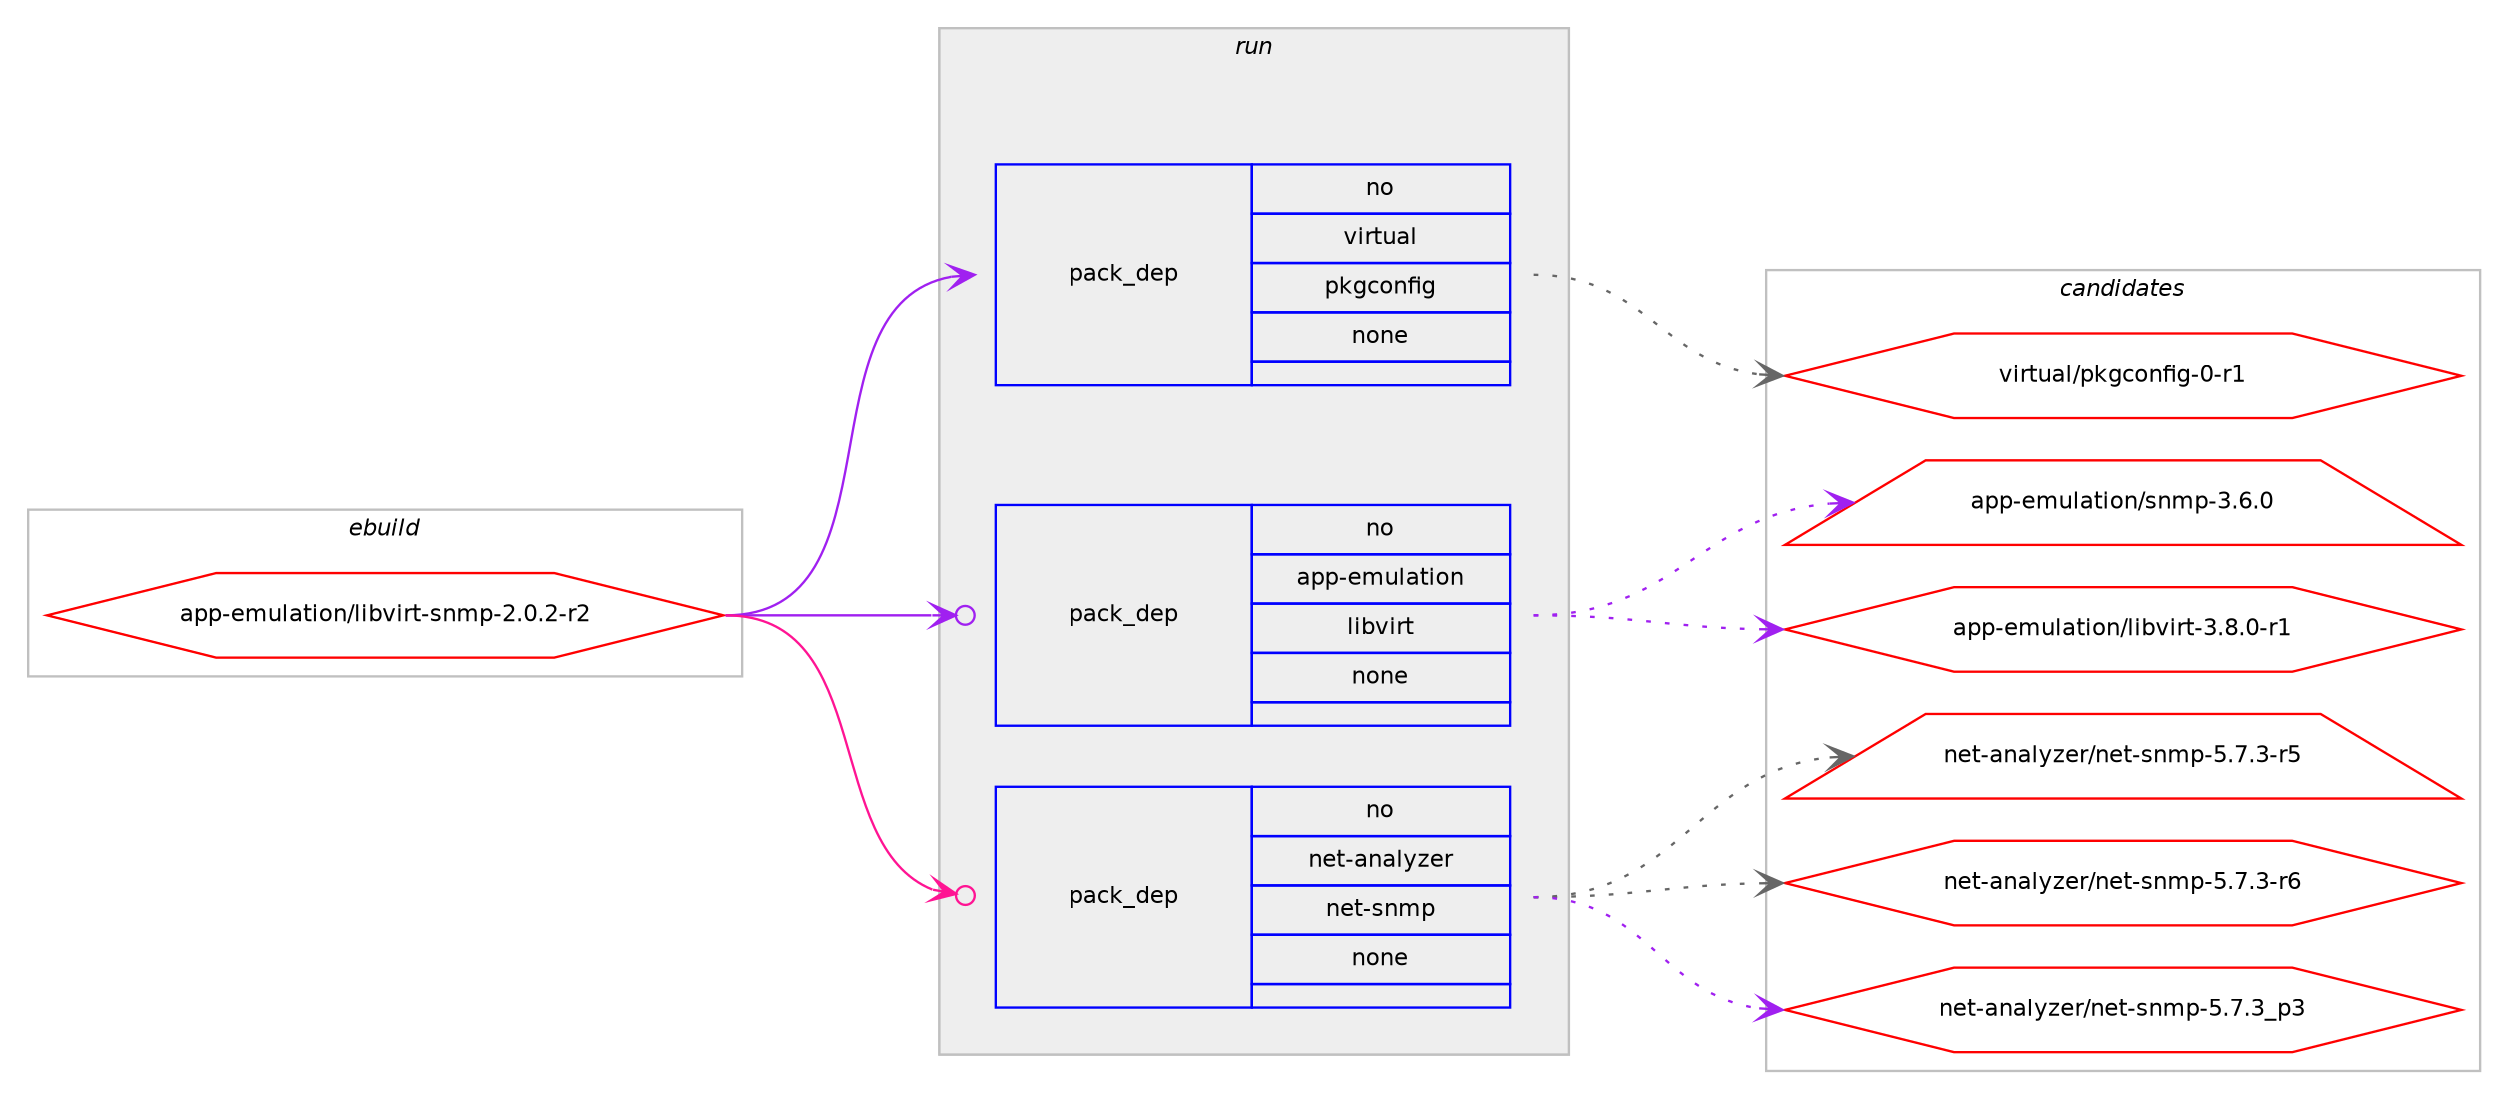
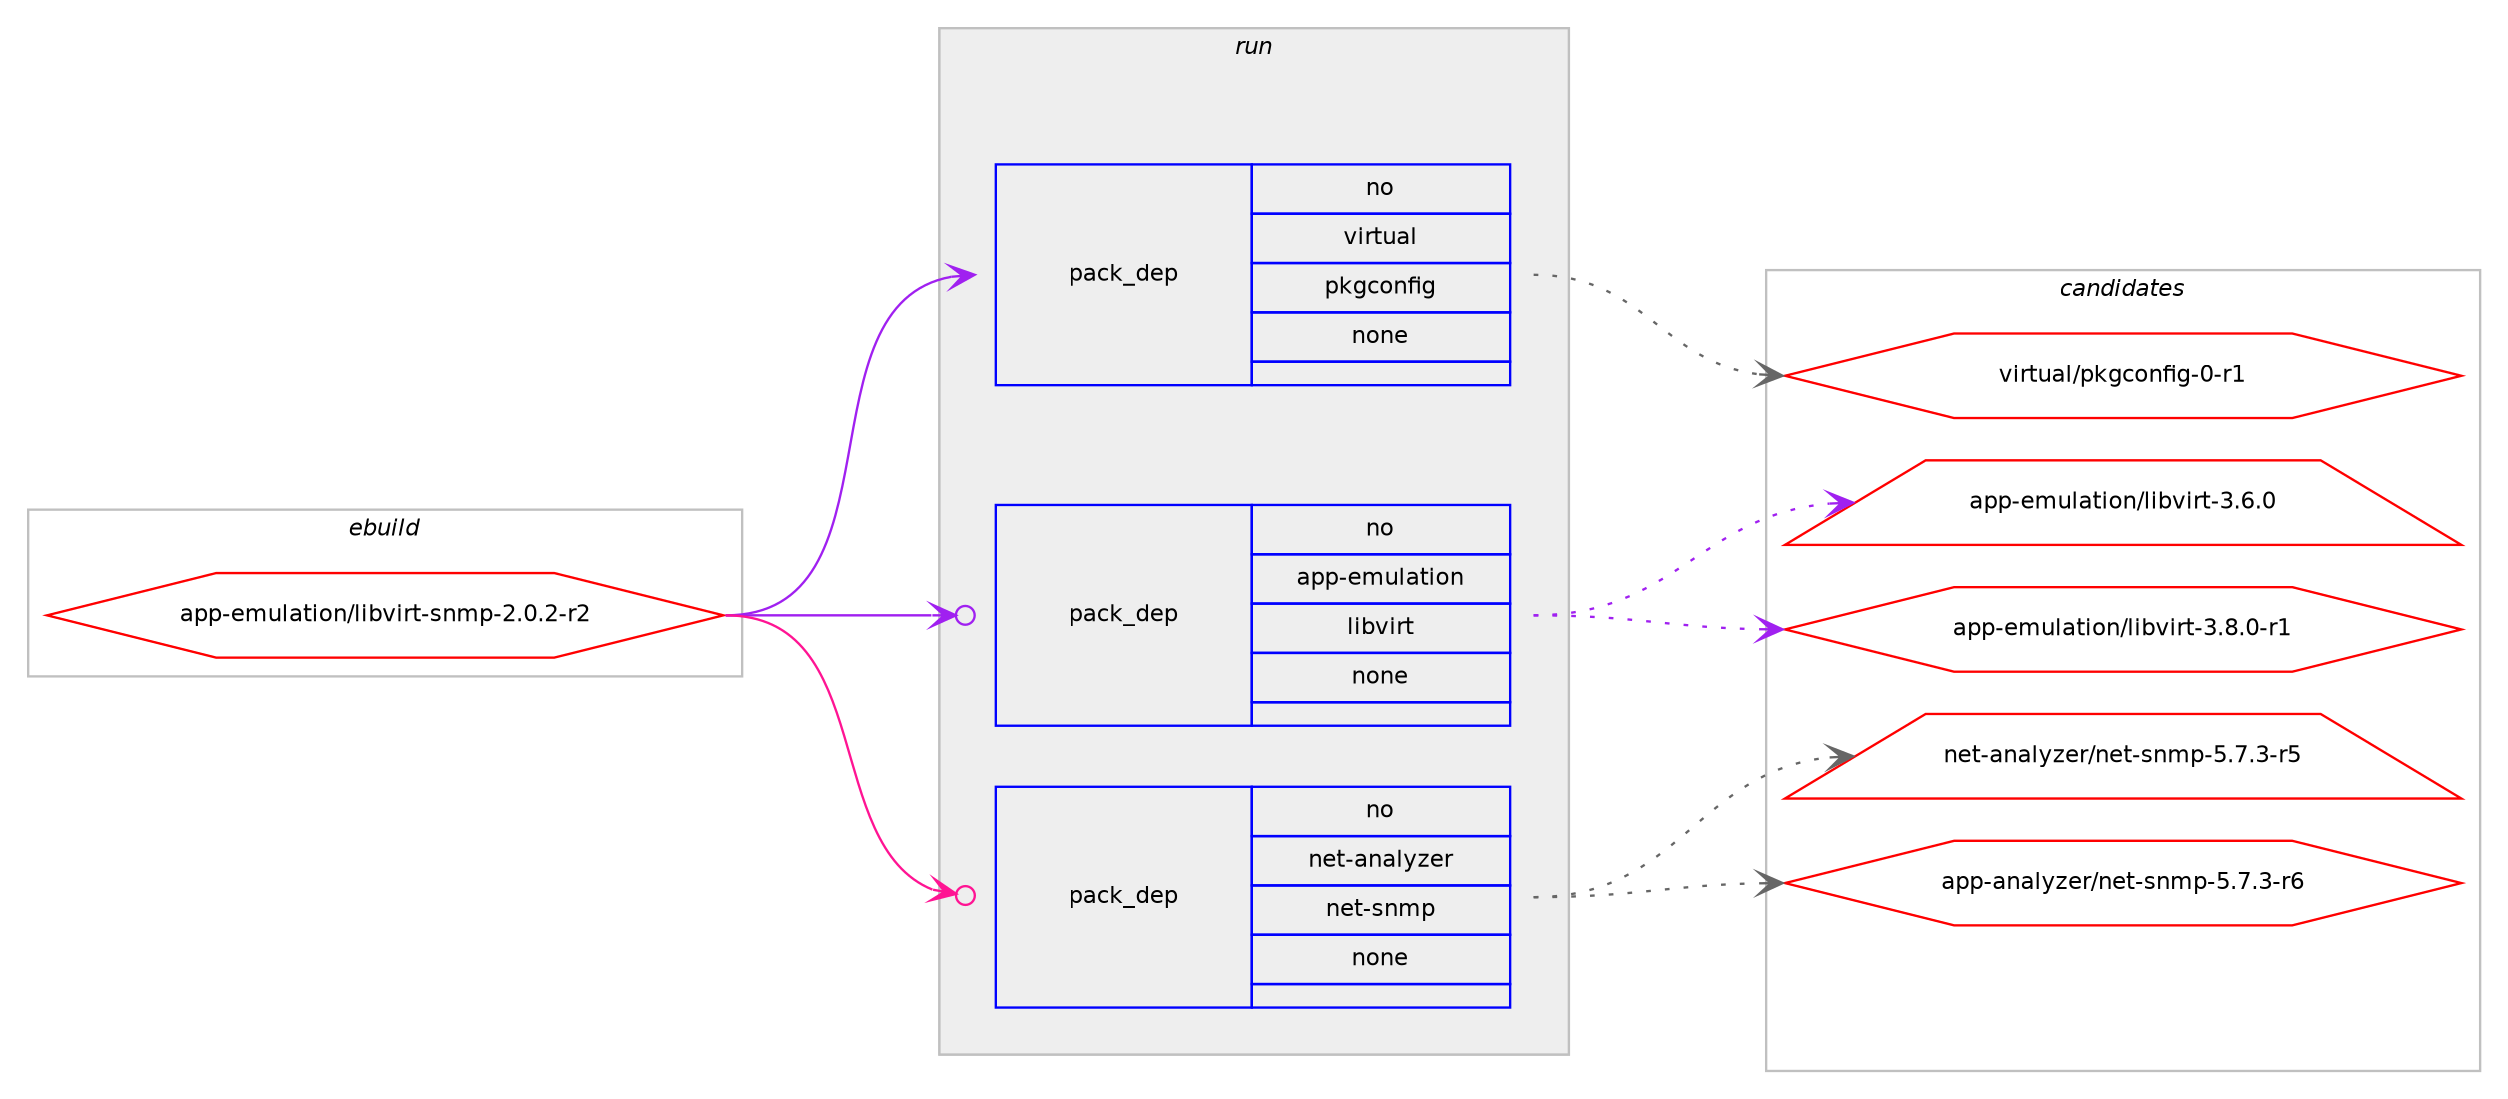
(2123, 503) -> (2123, 503)
(2123, 883) -> (2123, 883)
(2123, 1010) -> none
